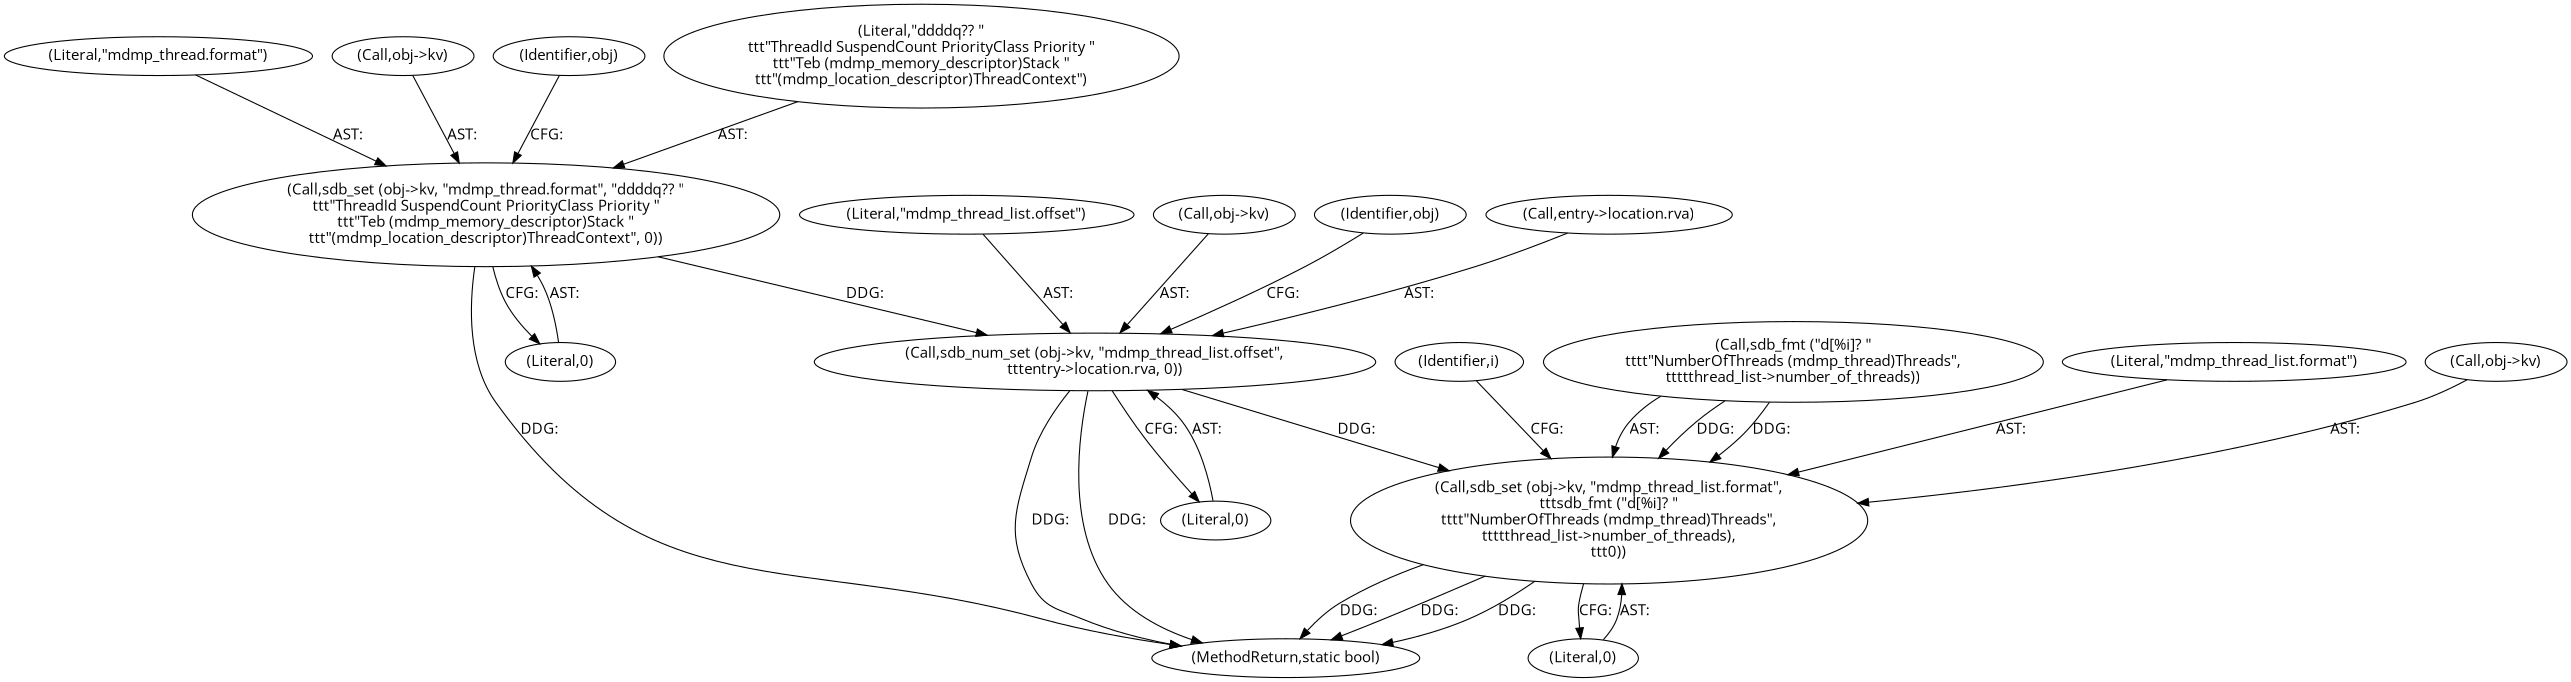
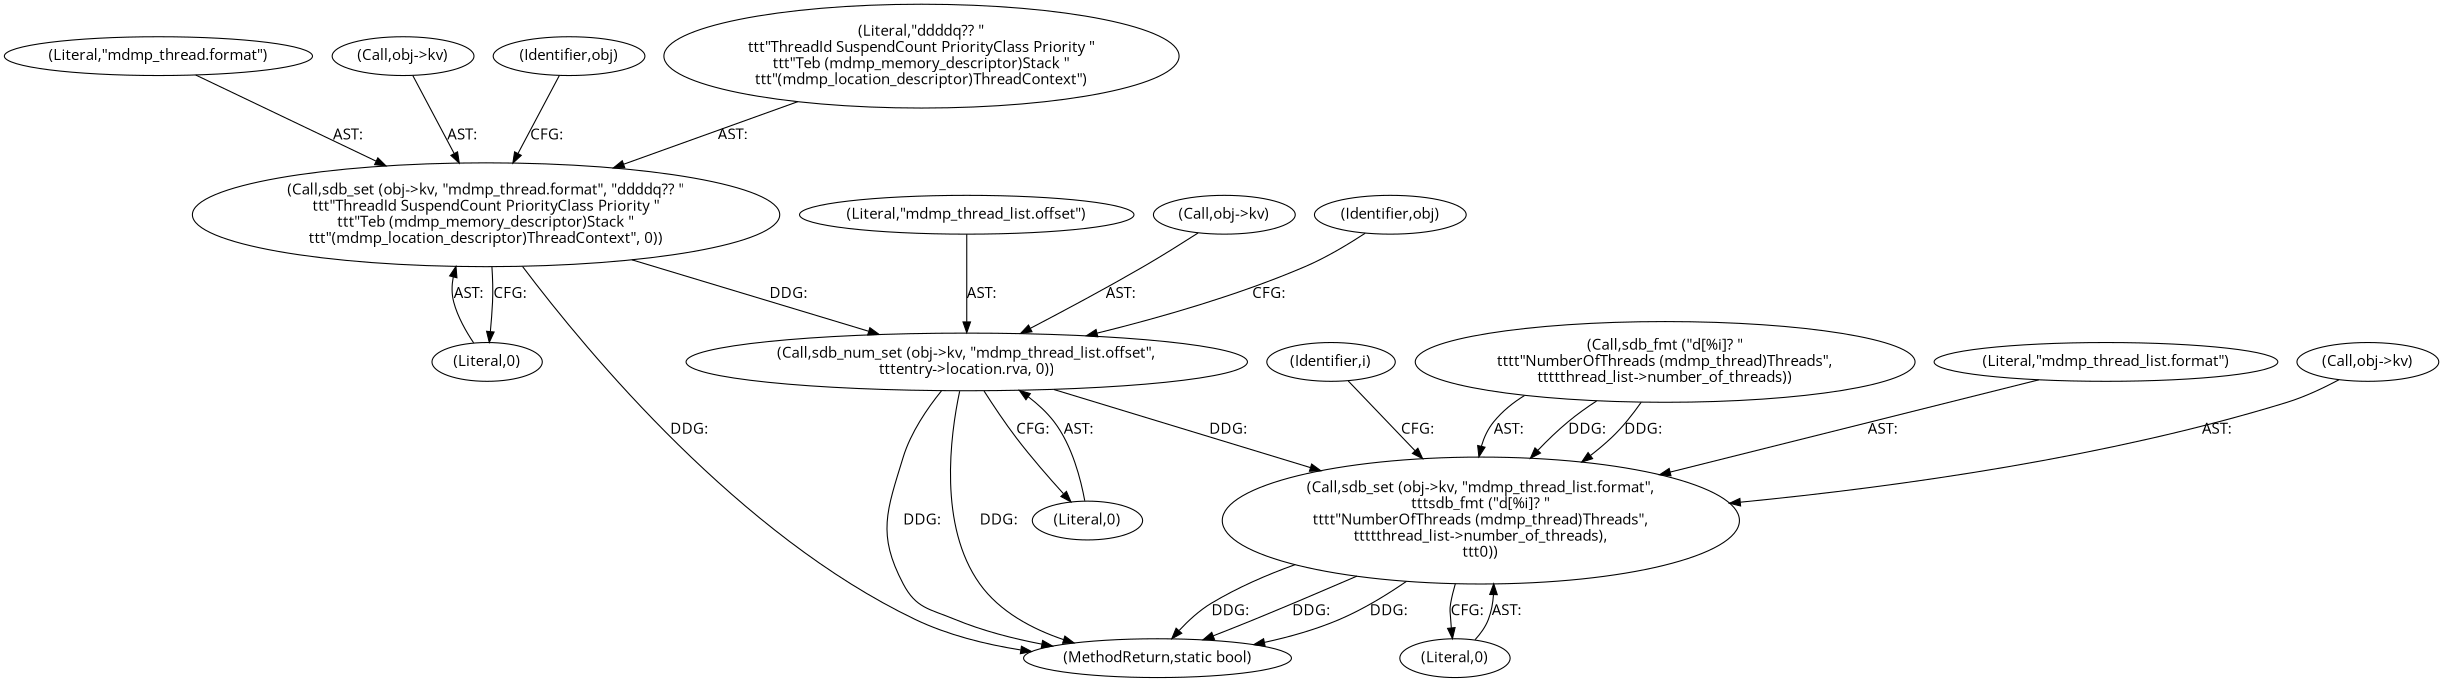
(1609, 215) -> none
